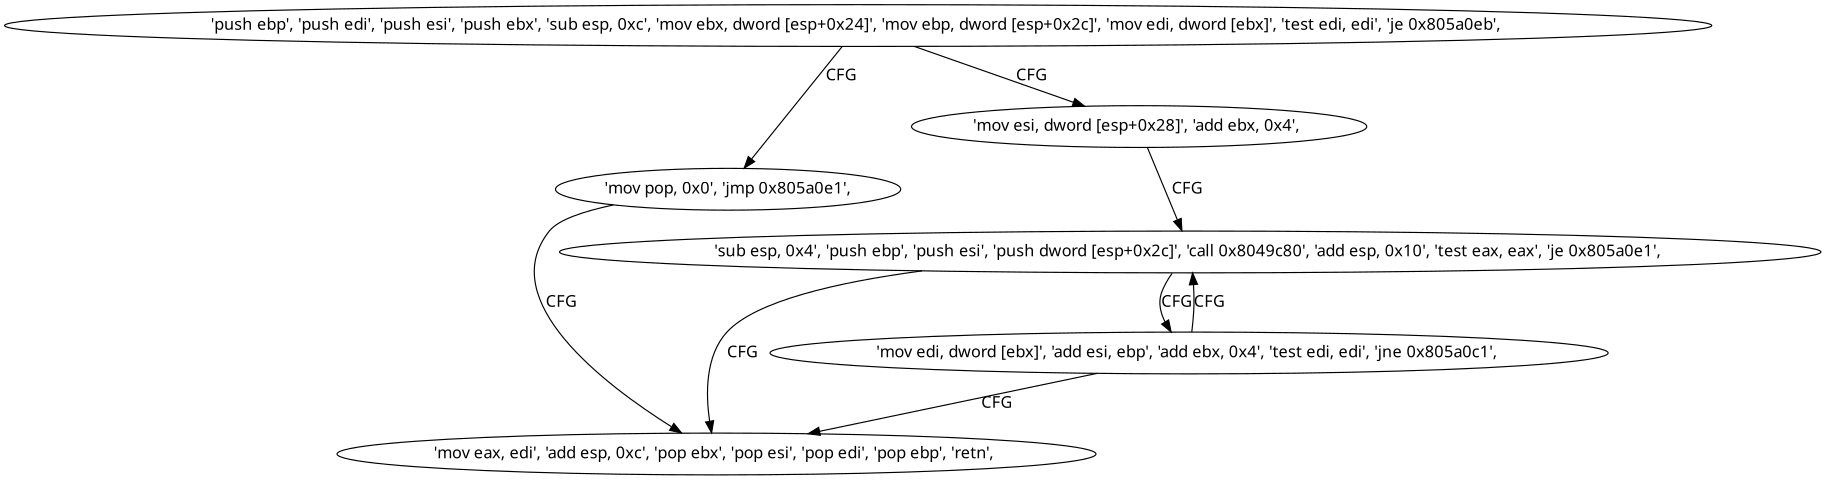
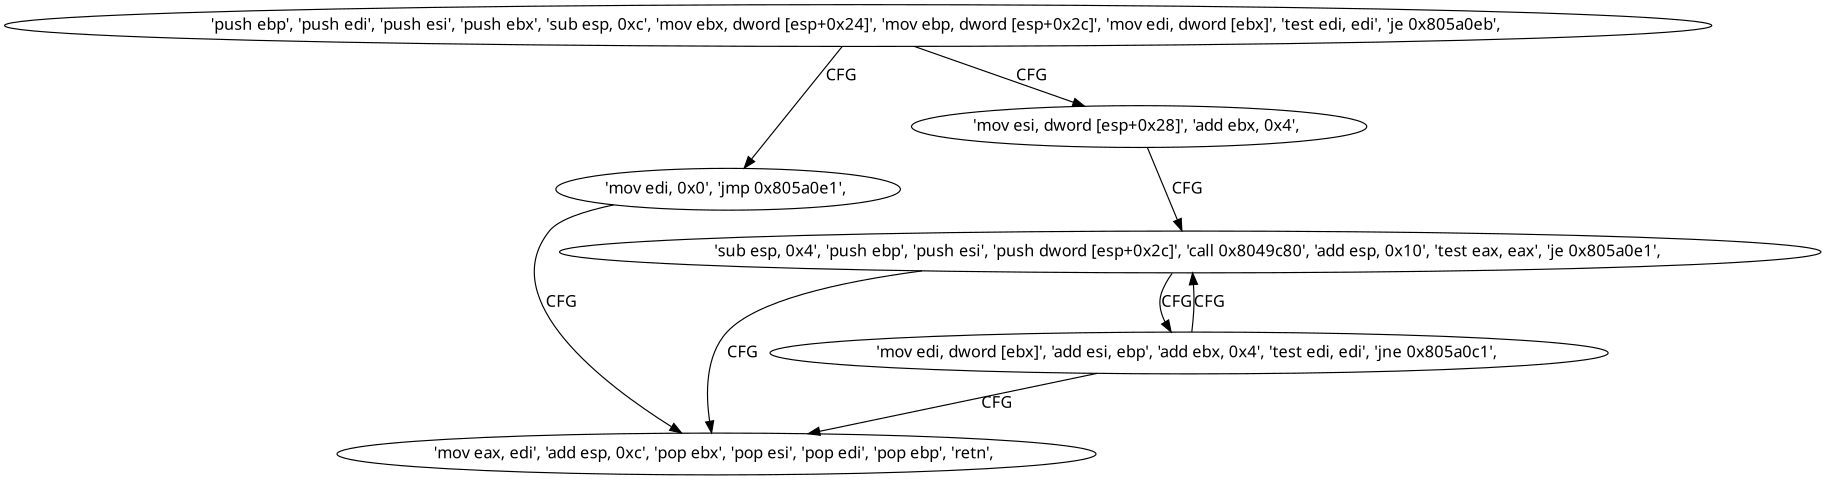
(728, 189) -> (728, 189)
